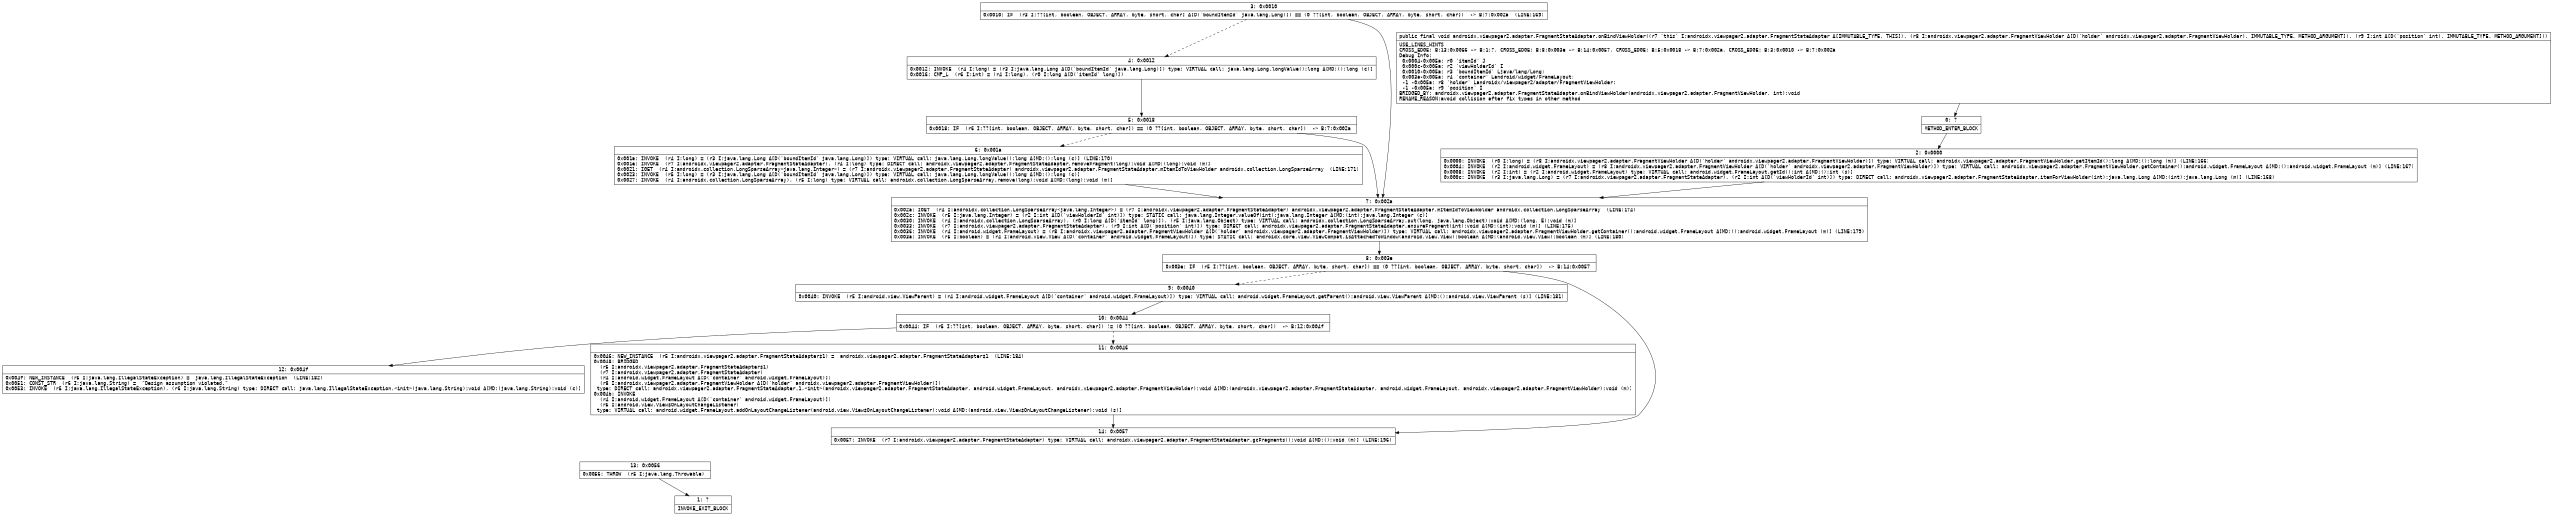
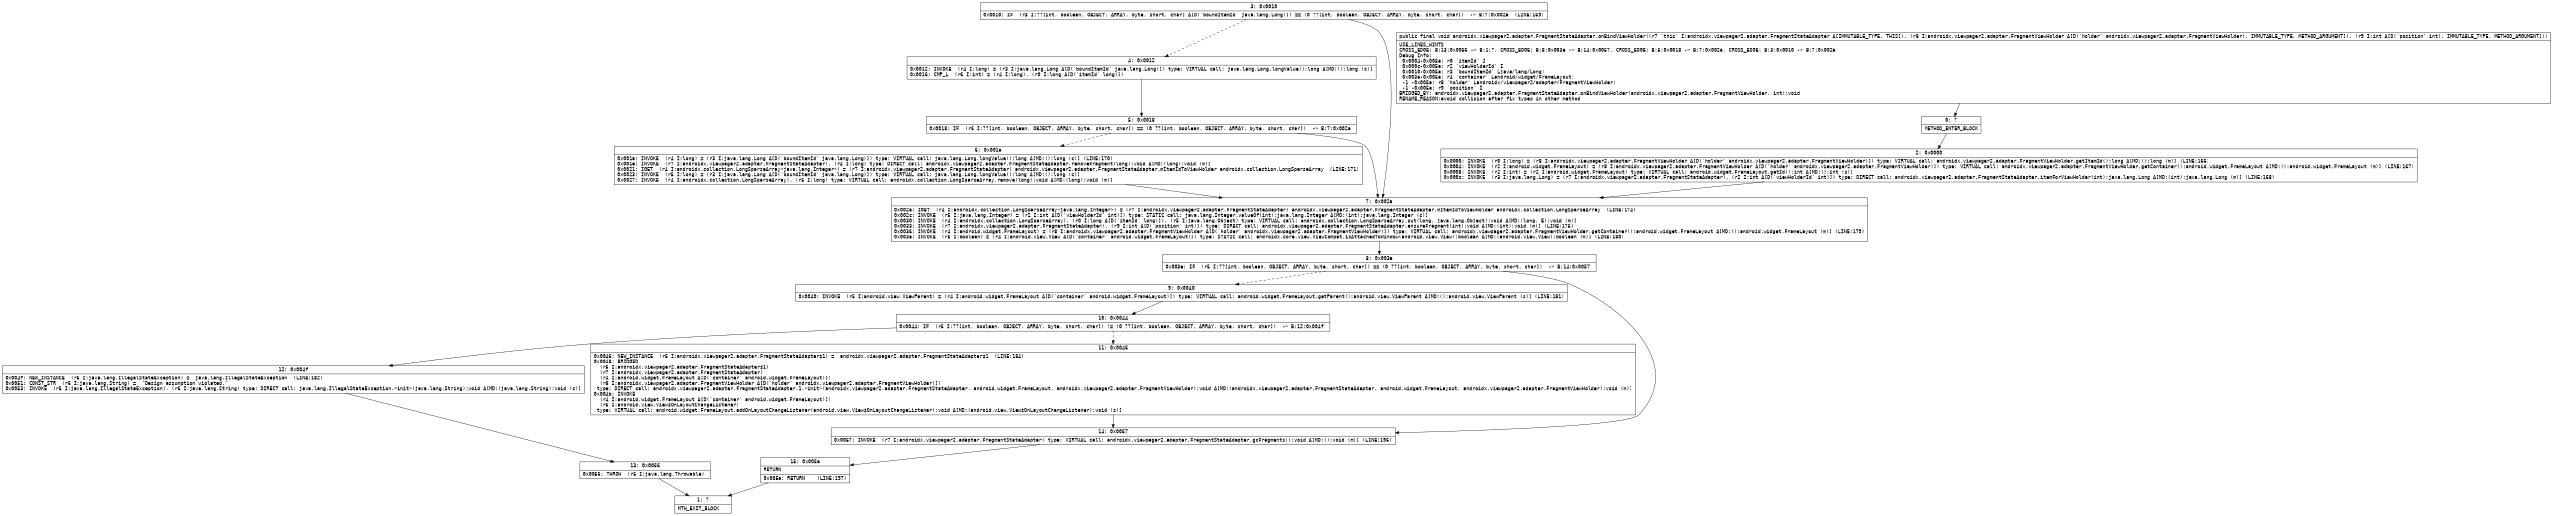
none -> (478, 427)
none -> (805, 470)
(703, 509) -> (699, 509)
